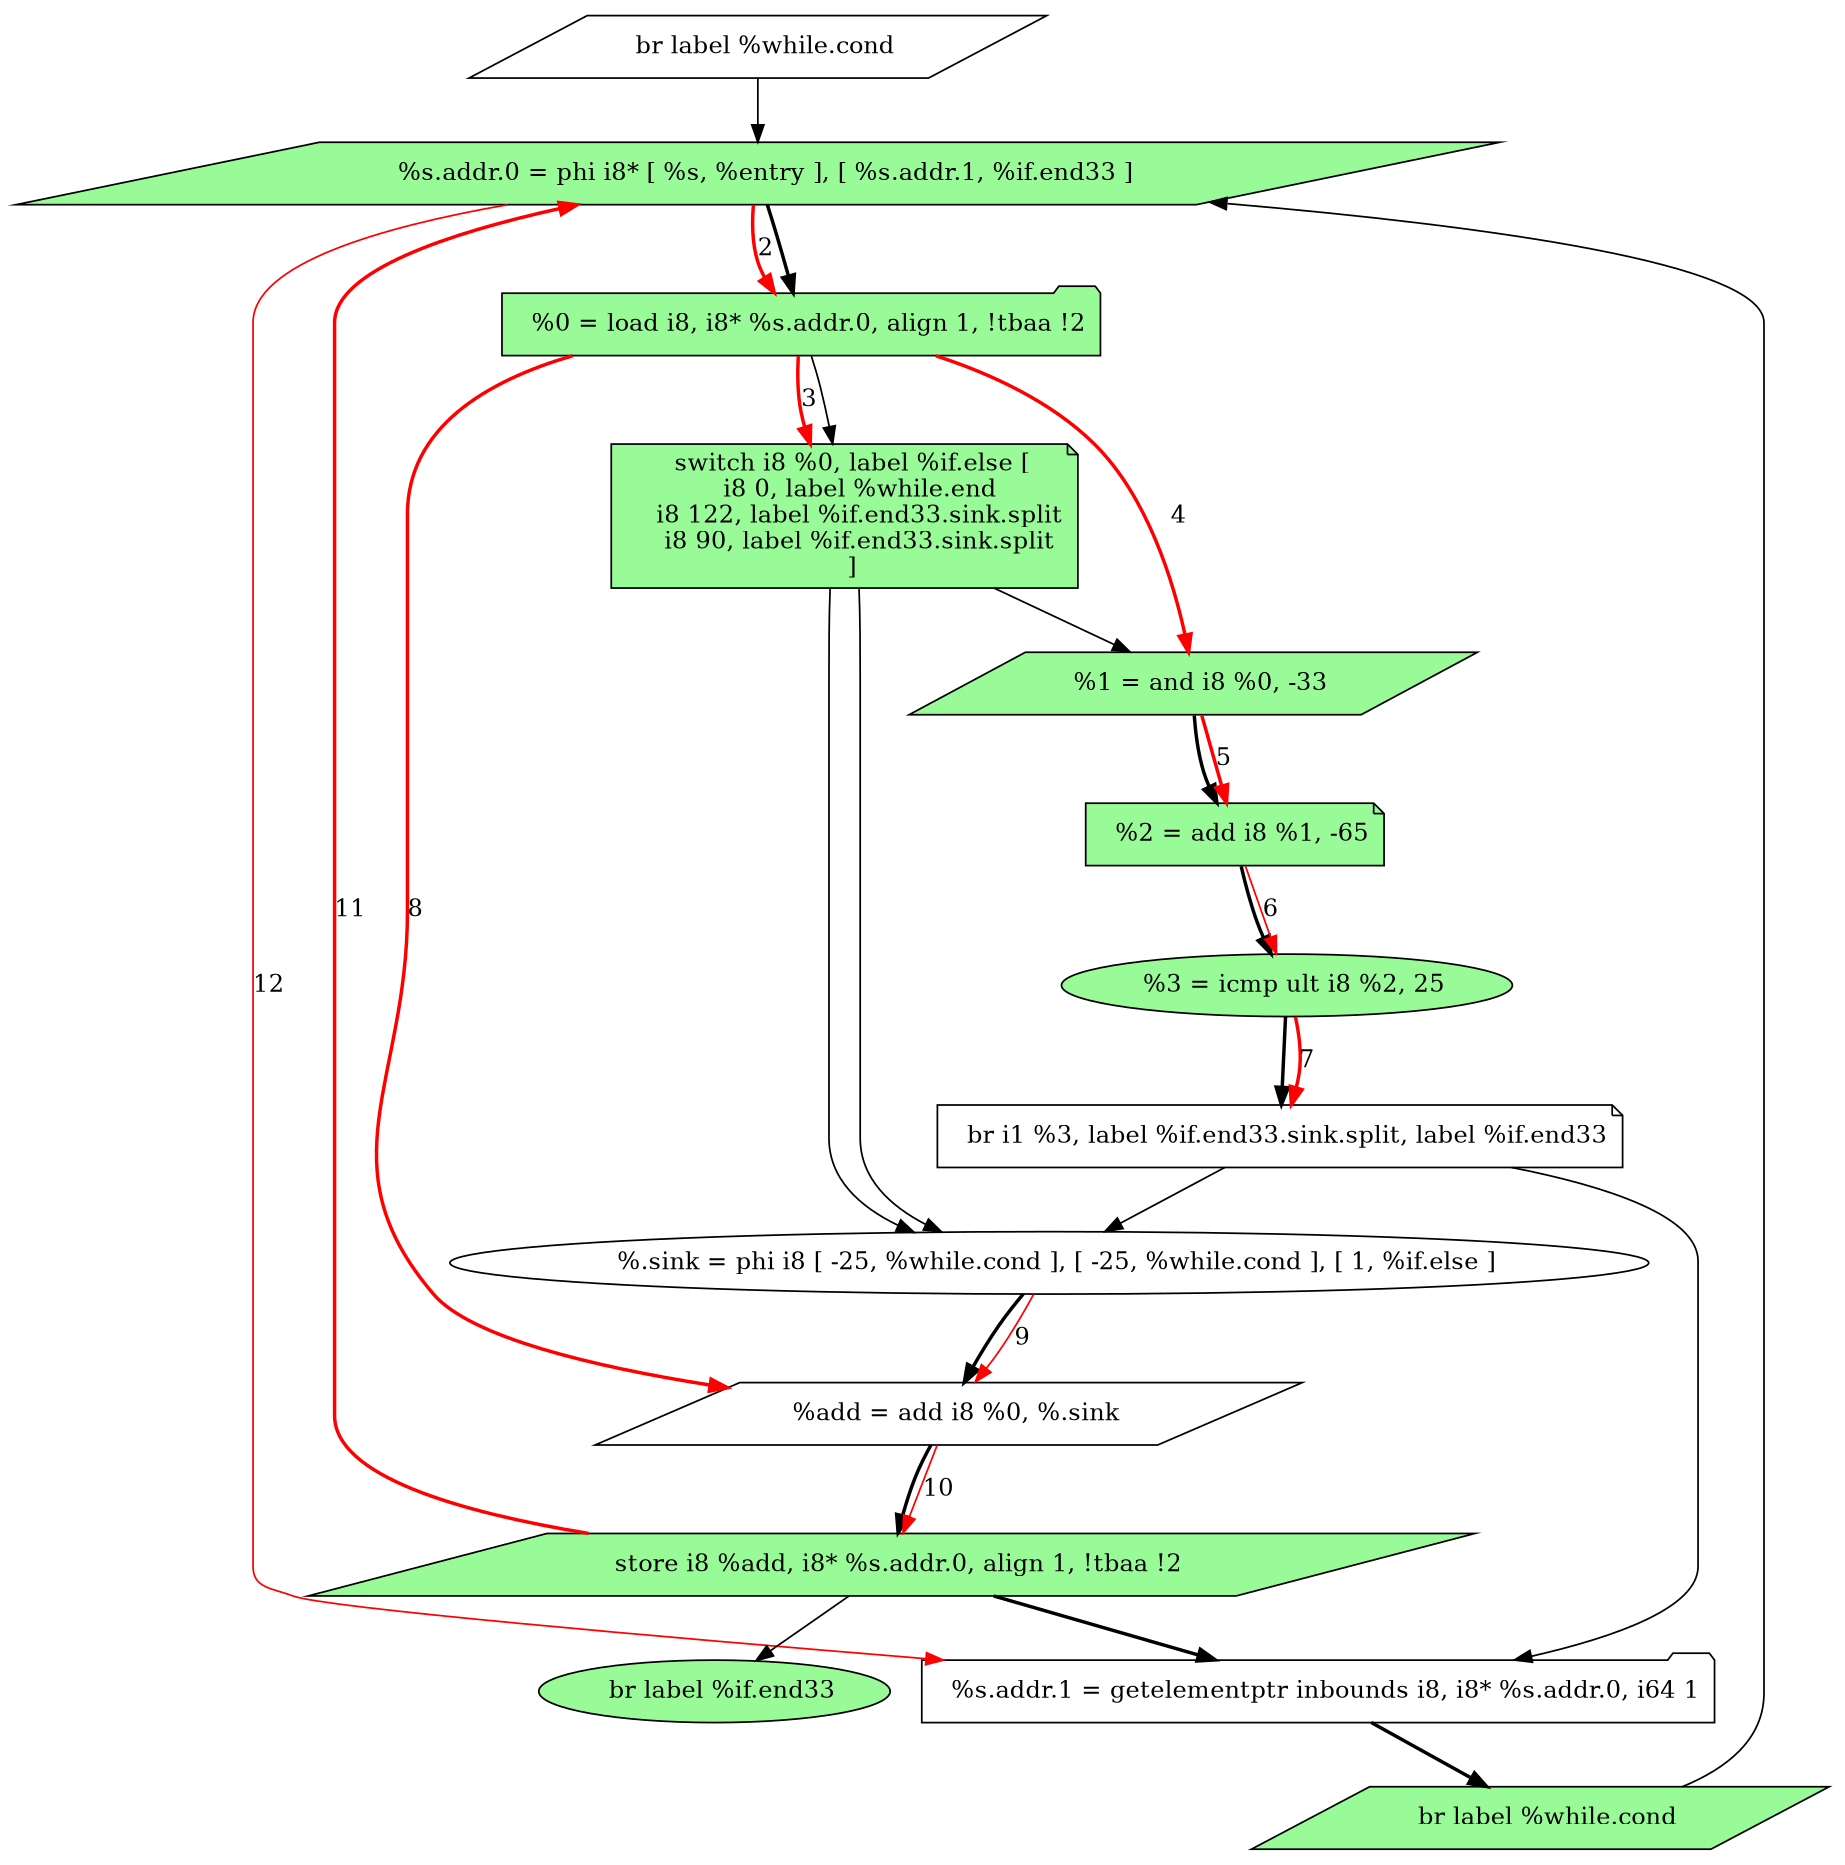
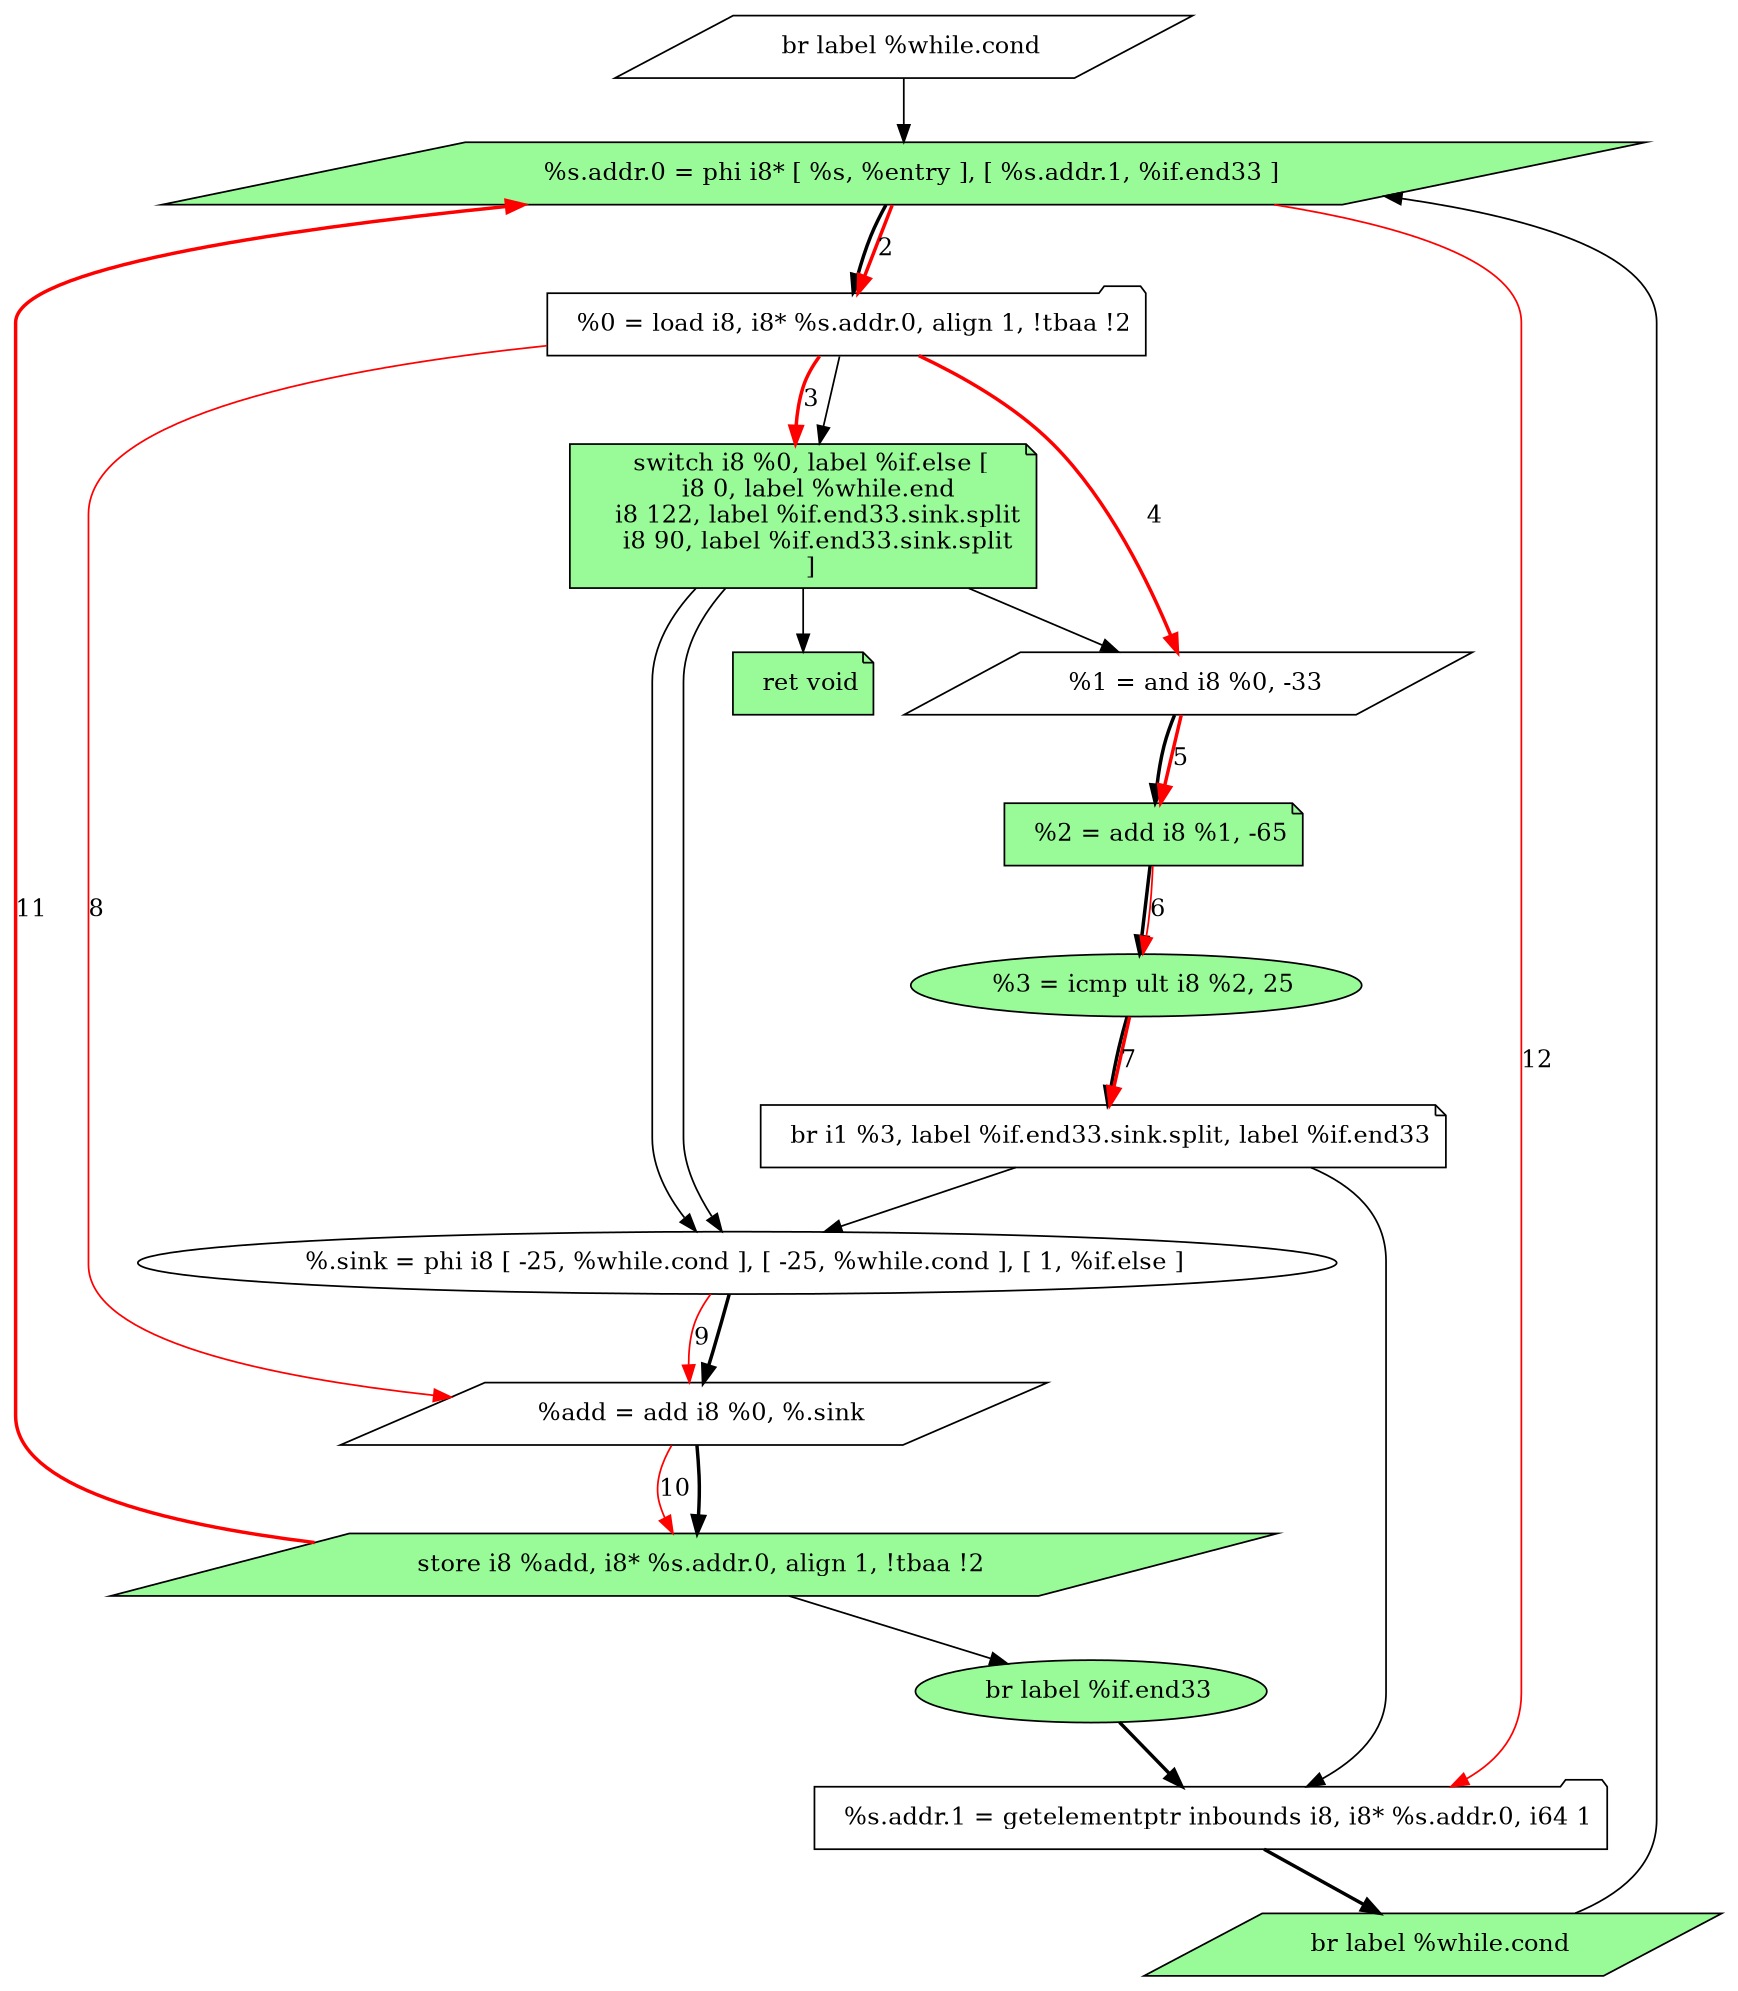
(801, 324) -> (847, 324)
none -> (803, 683)
(1193, 683) -> (1188, 683)
(406, 936) -> (88, 827)
(1096, 1626) -> (1145, 1748)
